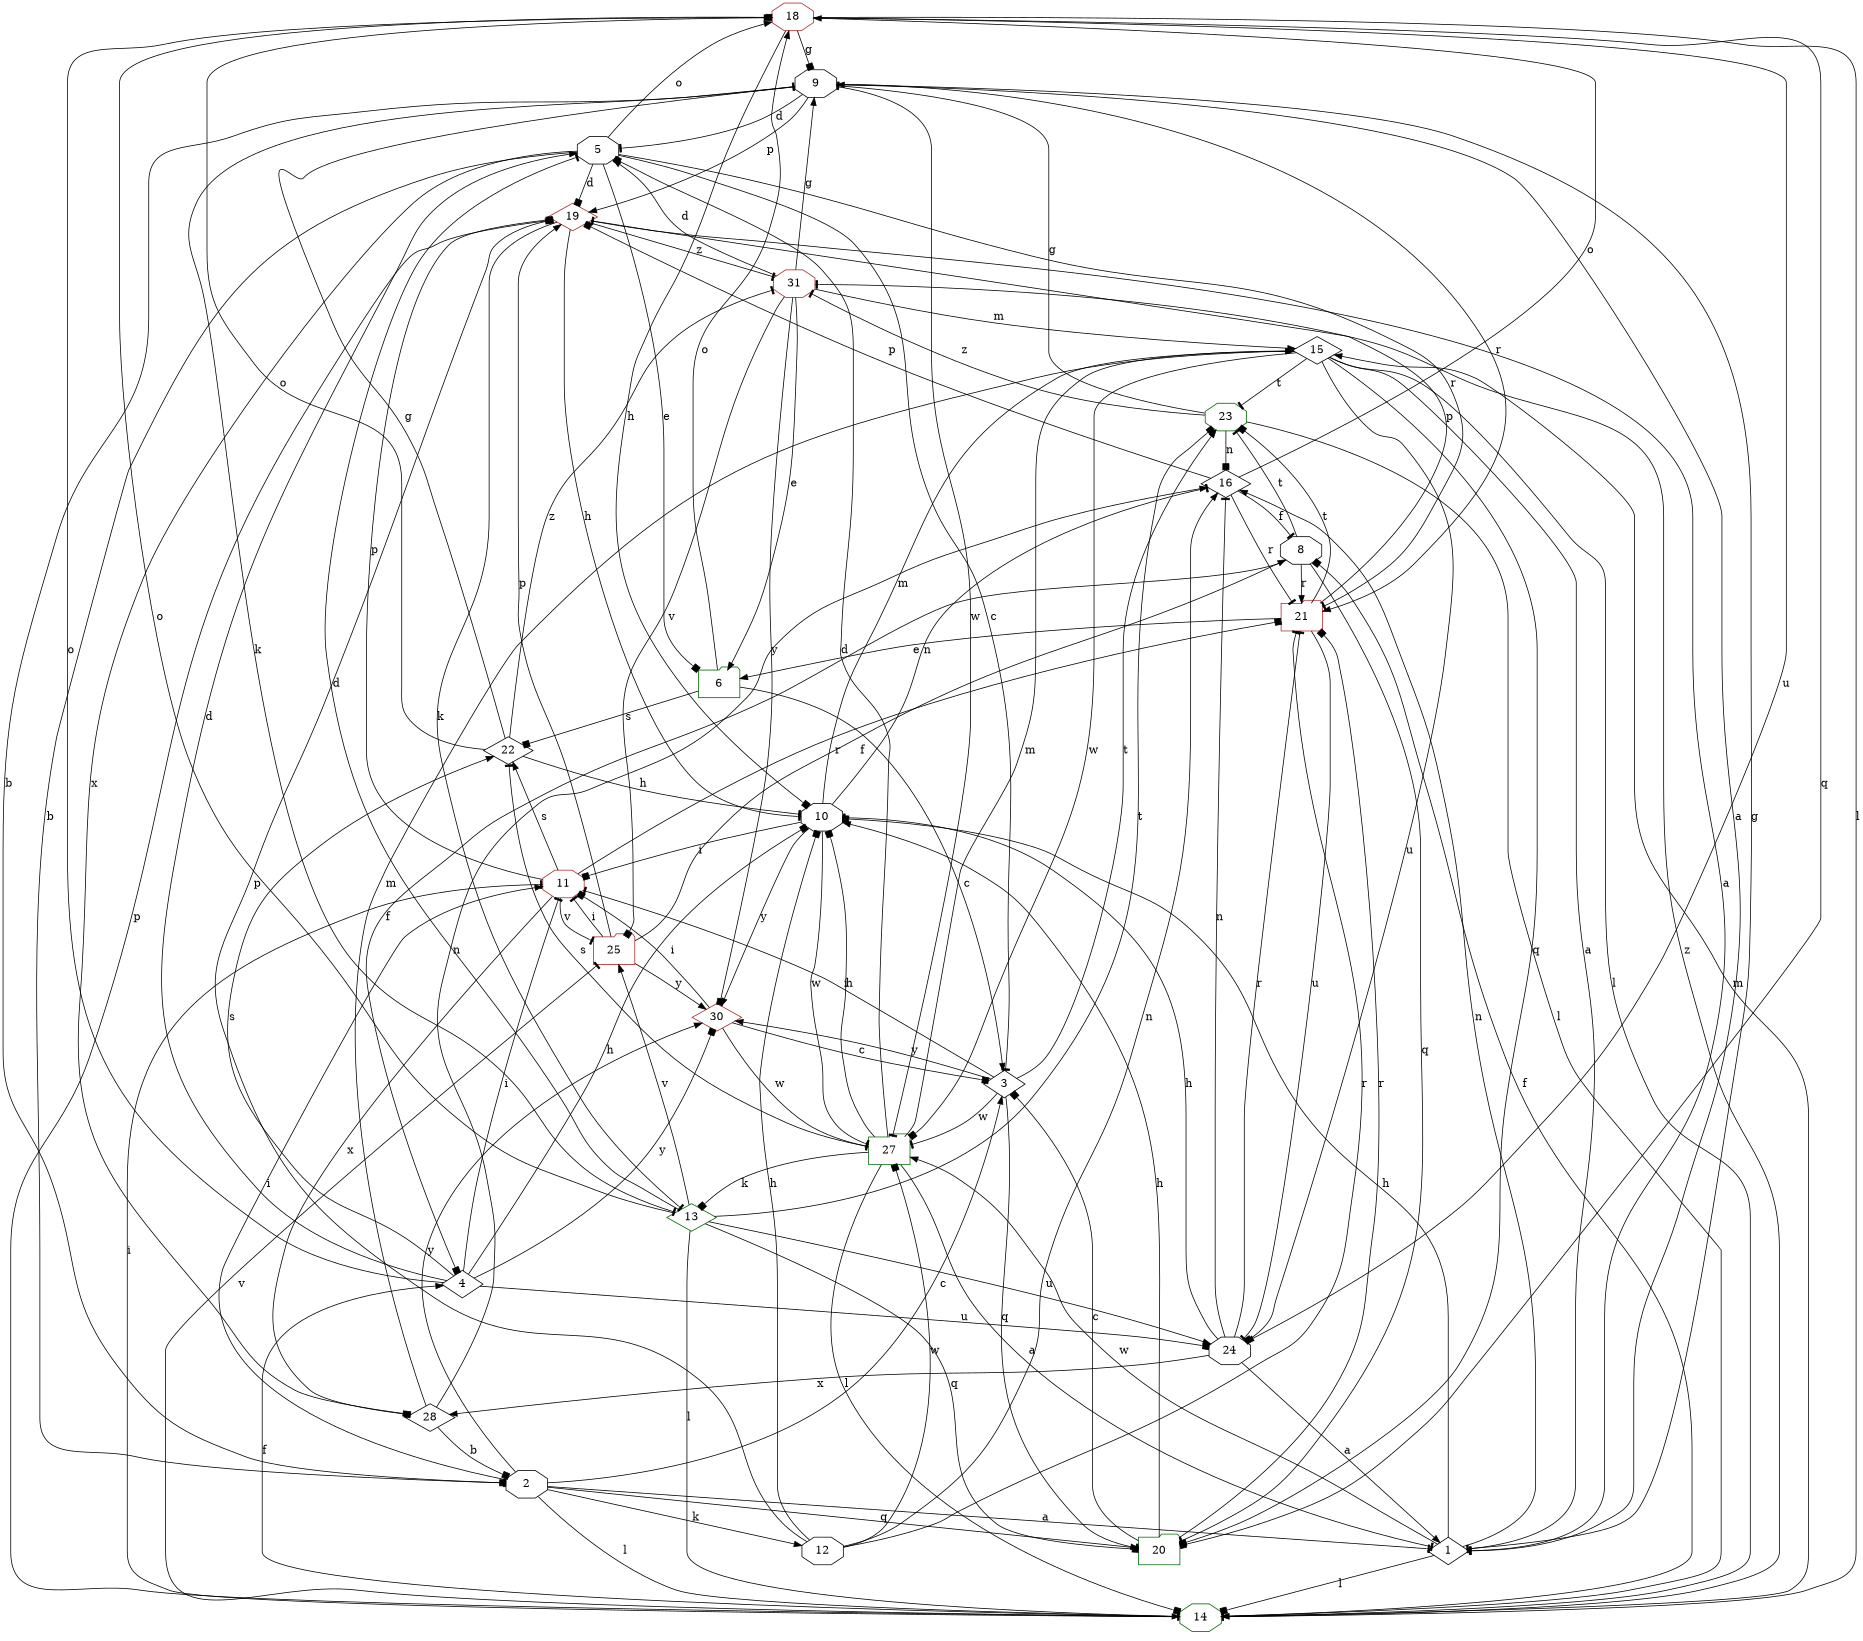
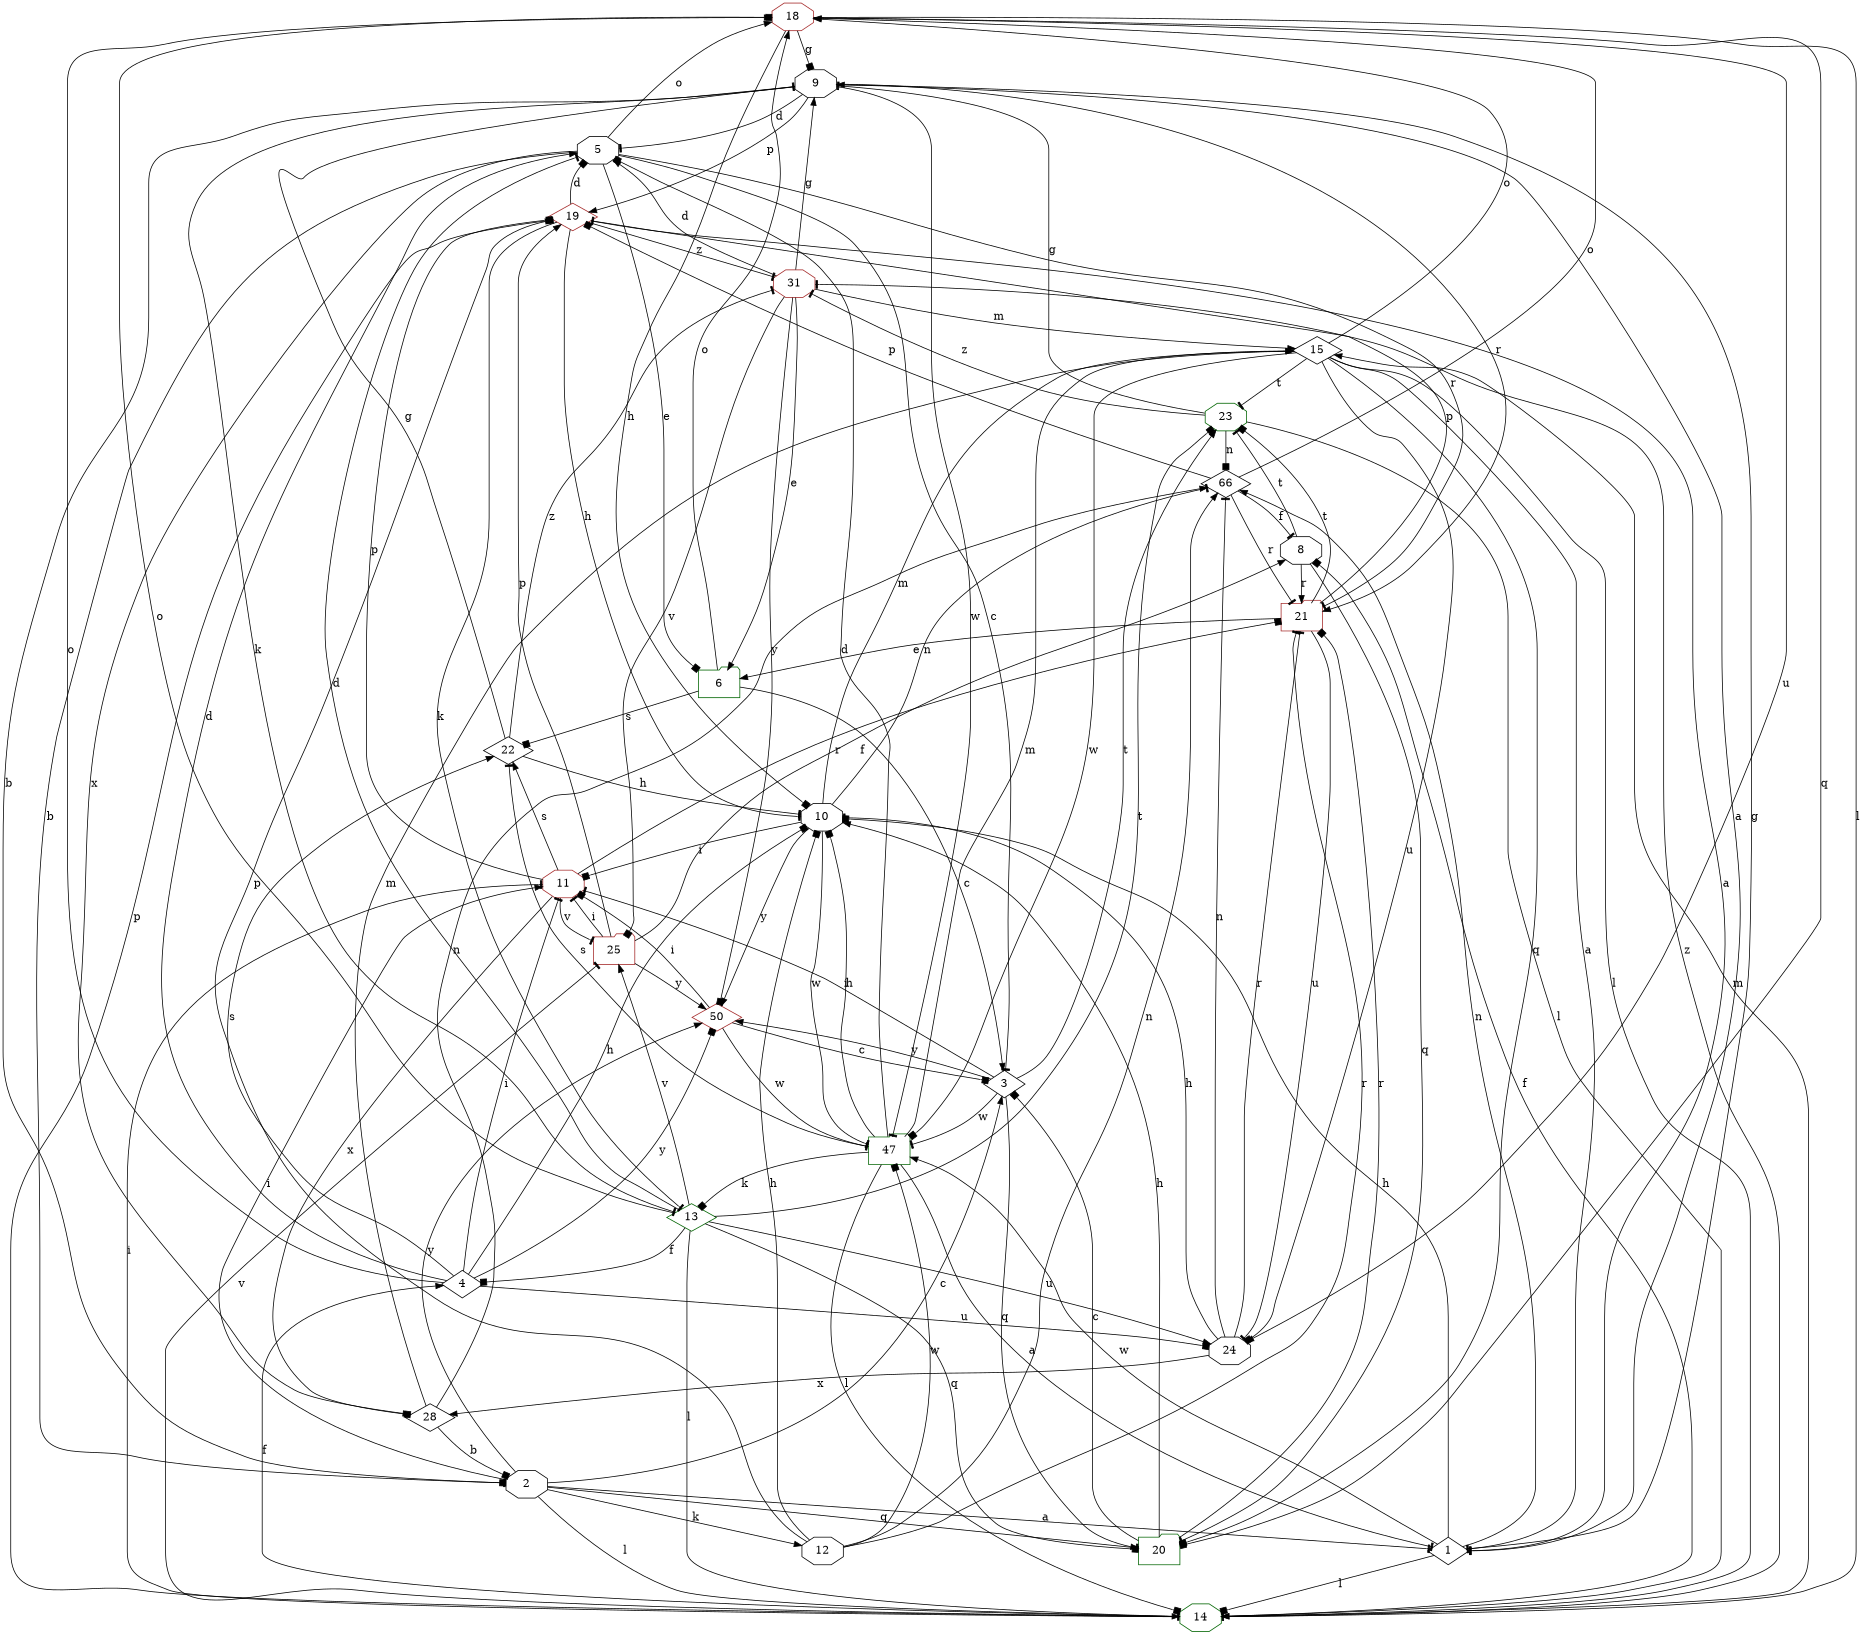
(586, 181) -> (572, 185)
(207, 207) -> (1316, 65)
(1226, 484) -> (1226, 484)
(644, 750) -> (593, 1271)
(717, 1017) -> (717, 1017)
(889, 1151) -> (889, 1151)
(1338, 1450) -> none
